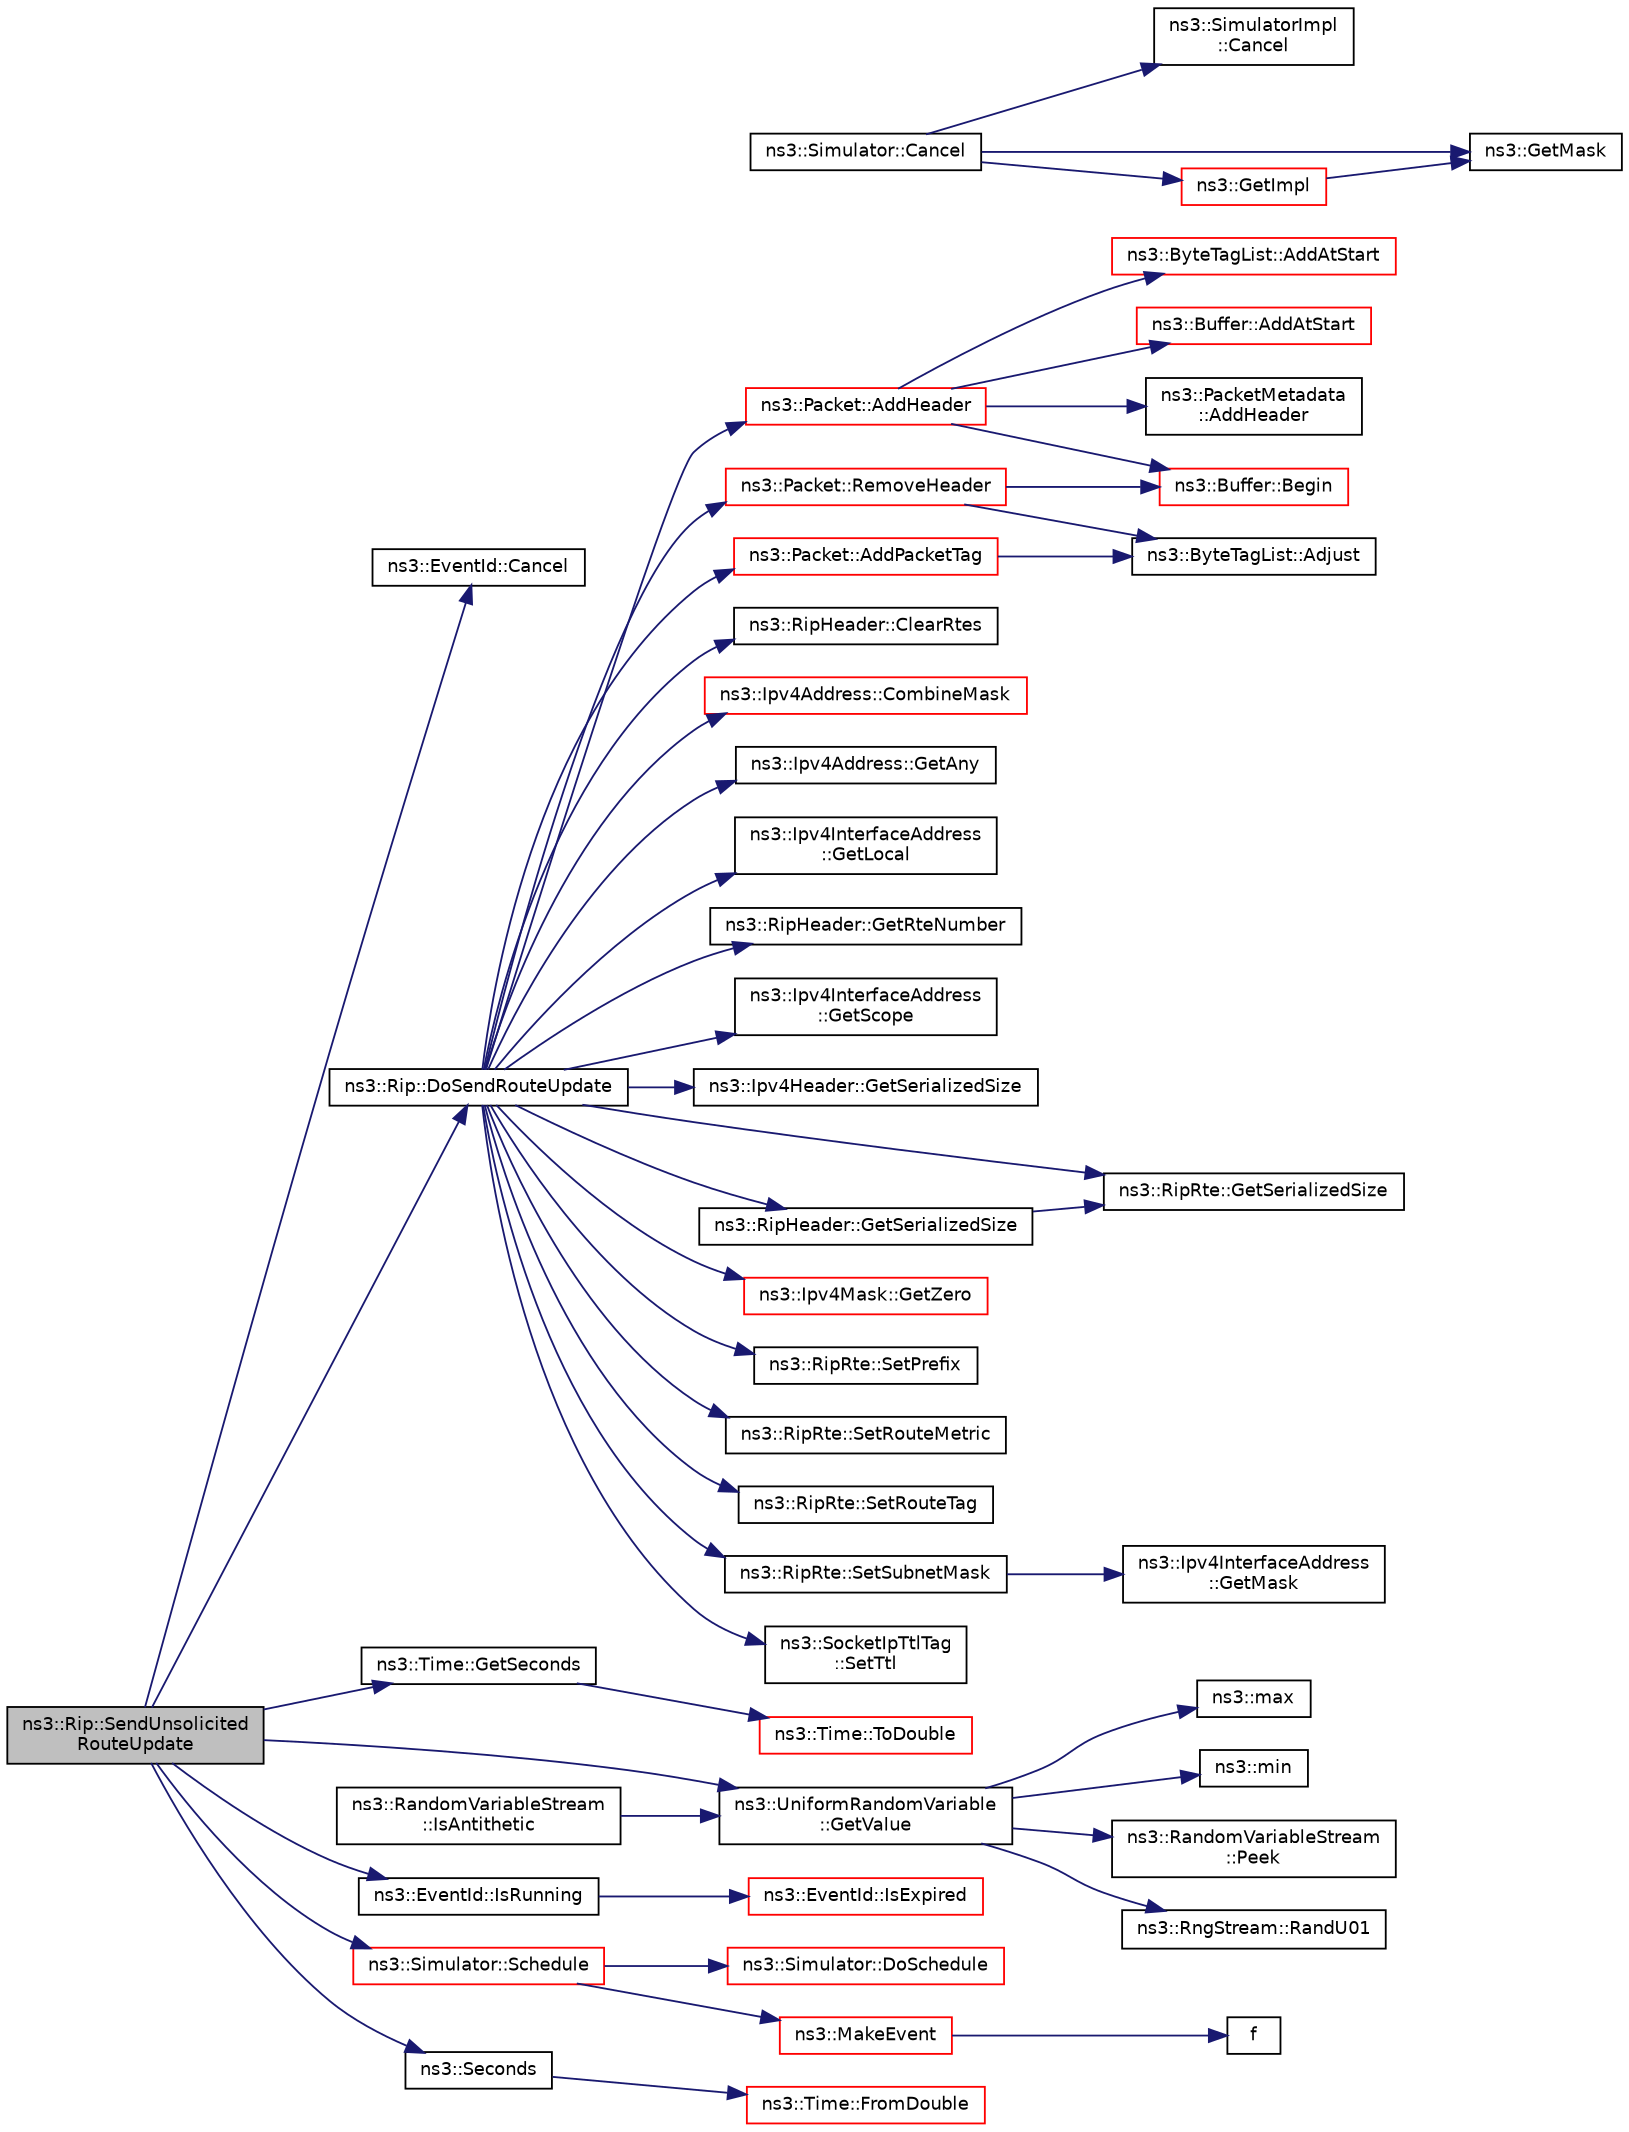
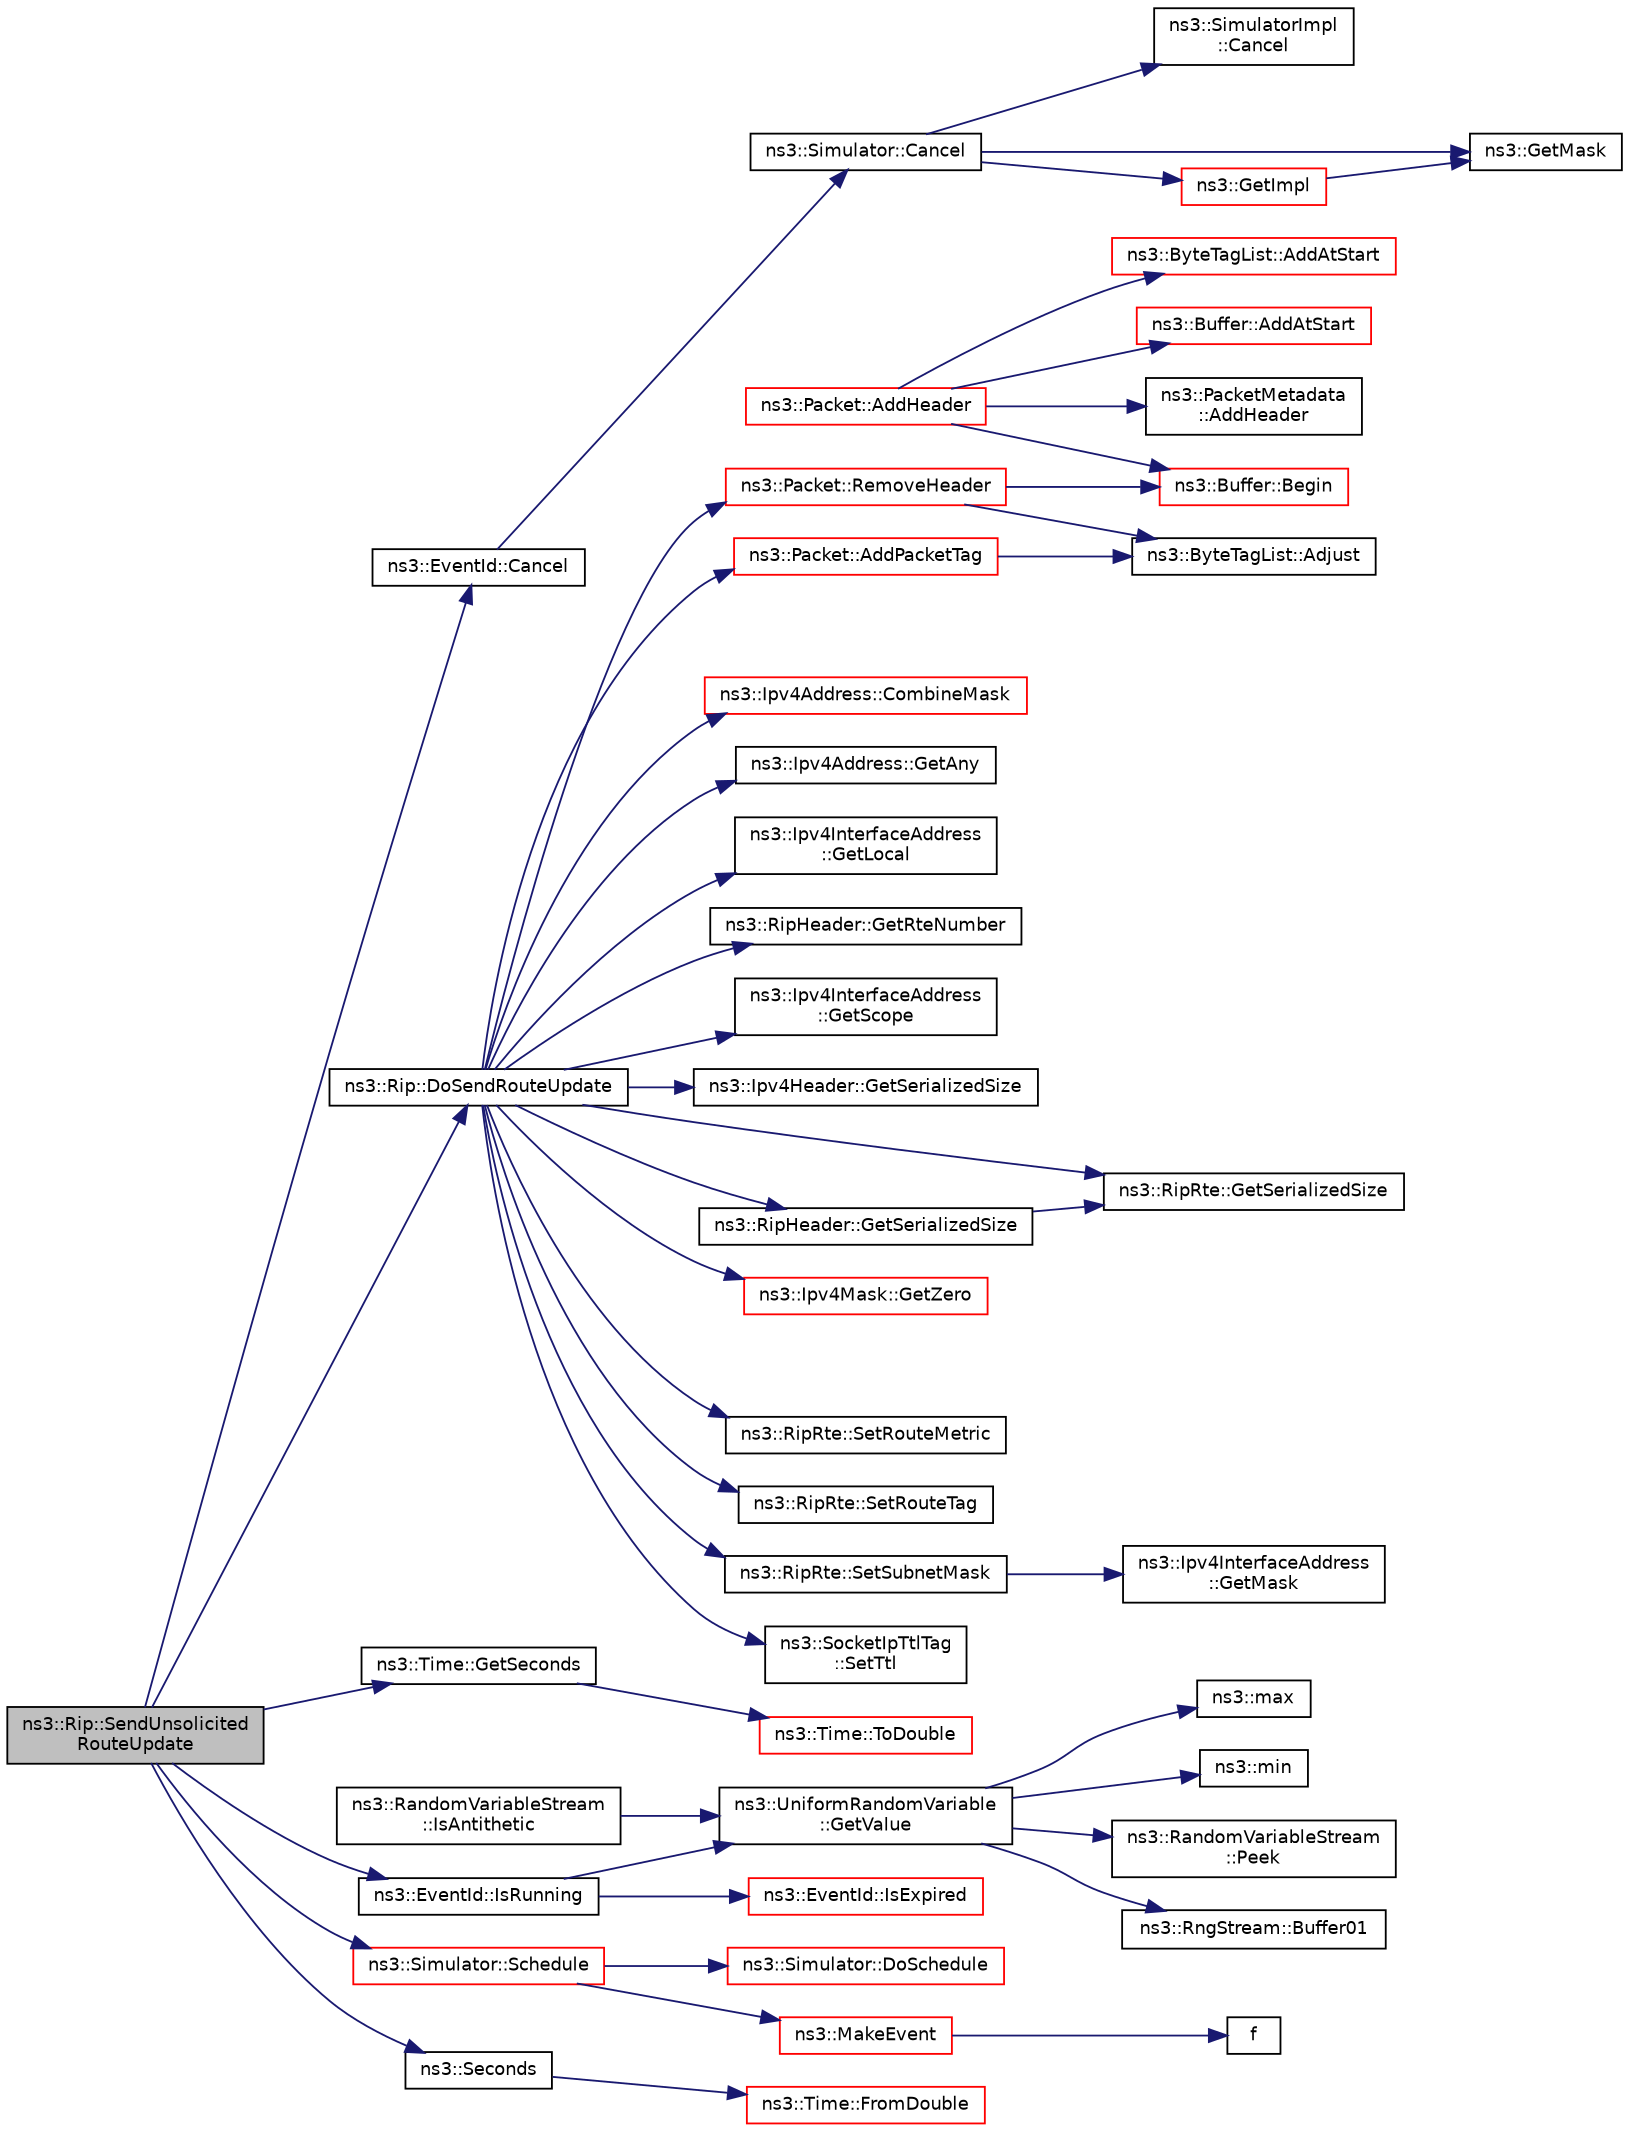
none -> (666, 367)
(866, 626) -> none
(590, 739) -> none
(866, 1366) -> none
(492, 1755) -> (639, 1863)
(1254, 1929) -> (1254, 1929)
